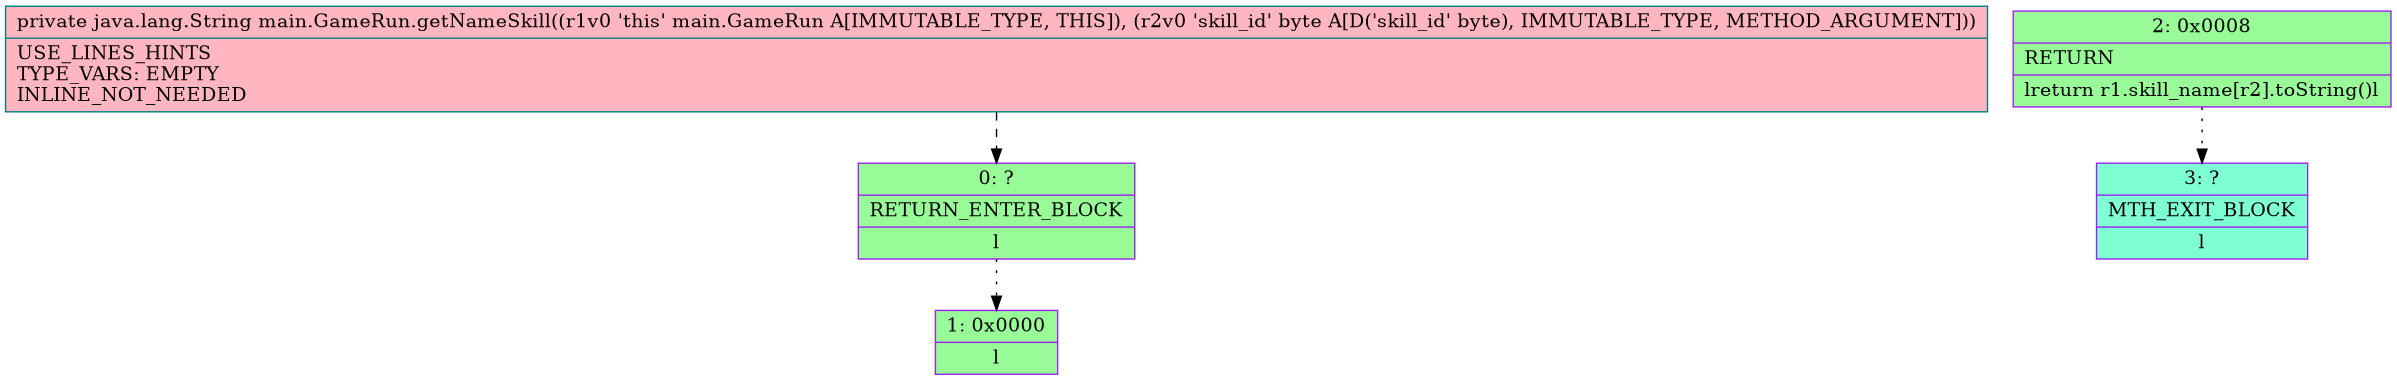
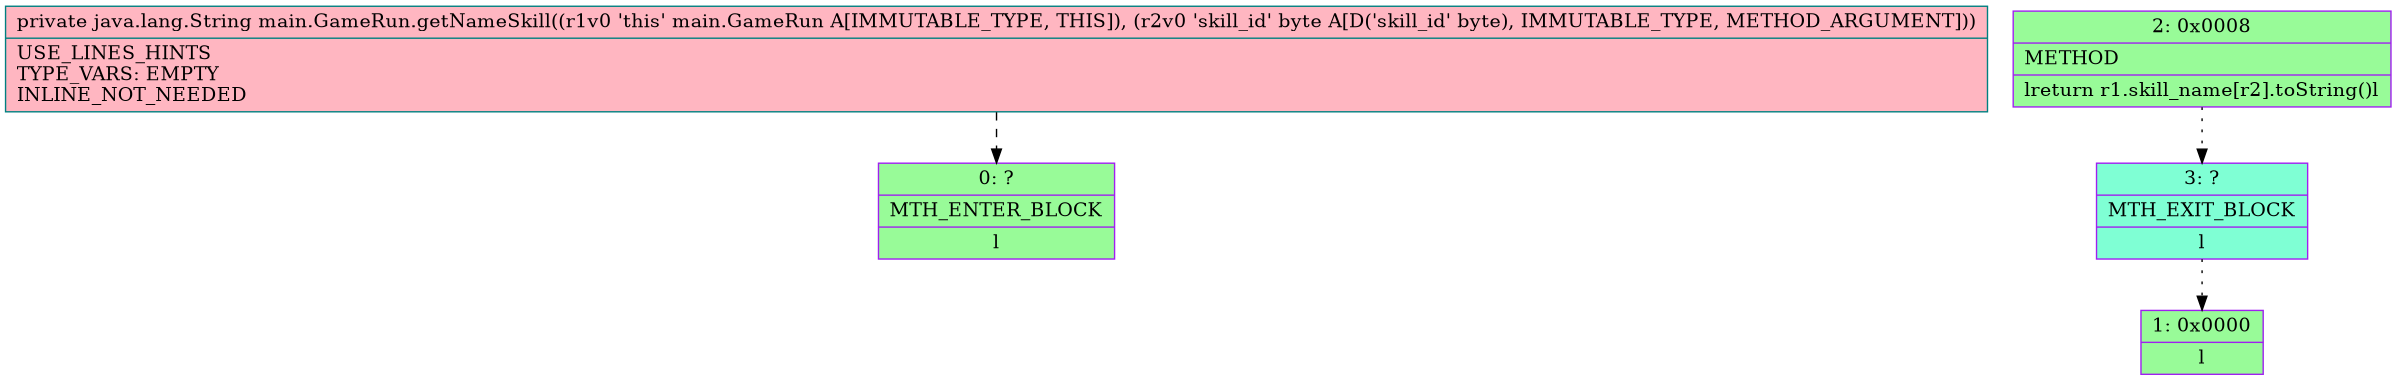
(2069, 58) -> (2072, 58)
(997, 210) -> (997, 210)
(997, 278) -> (2202, 278)
